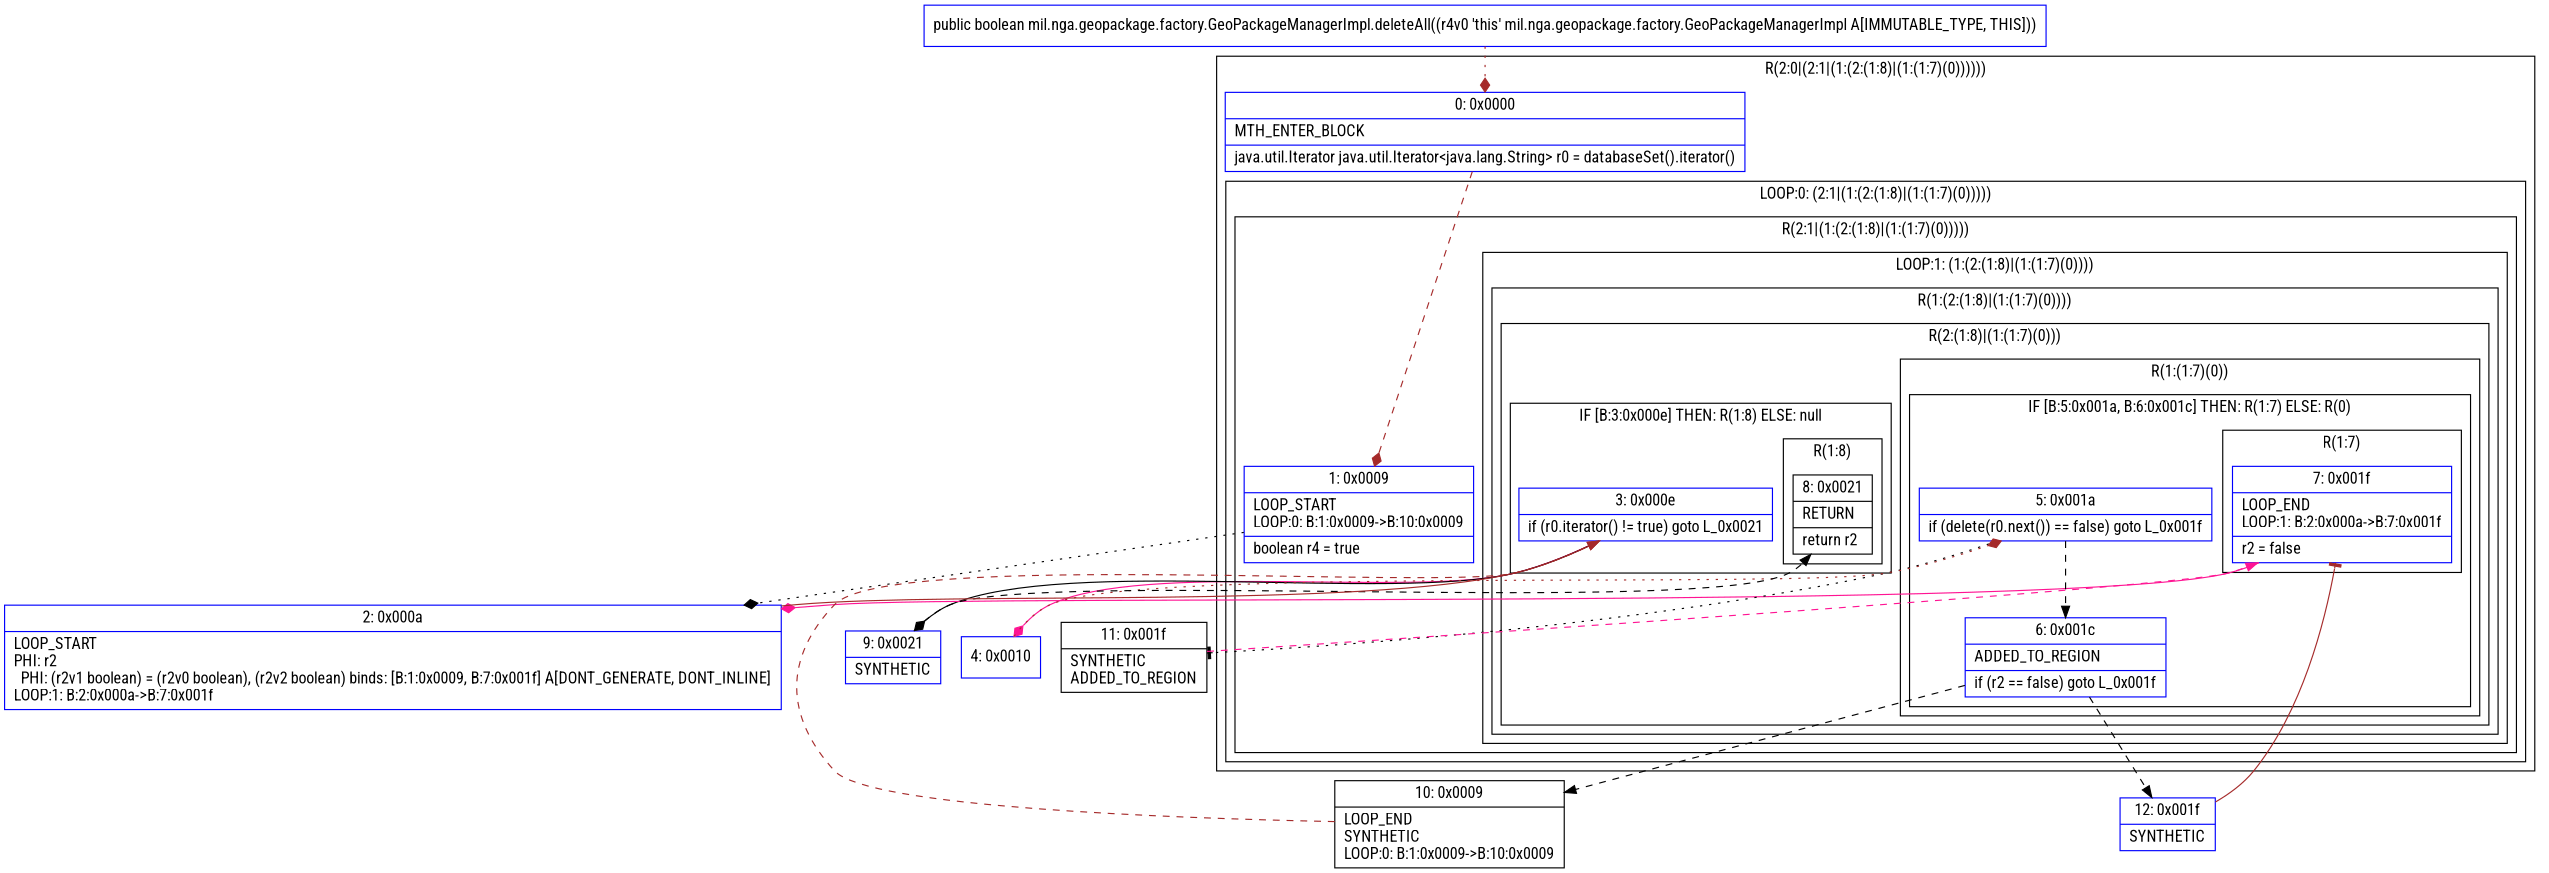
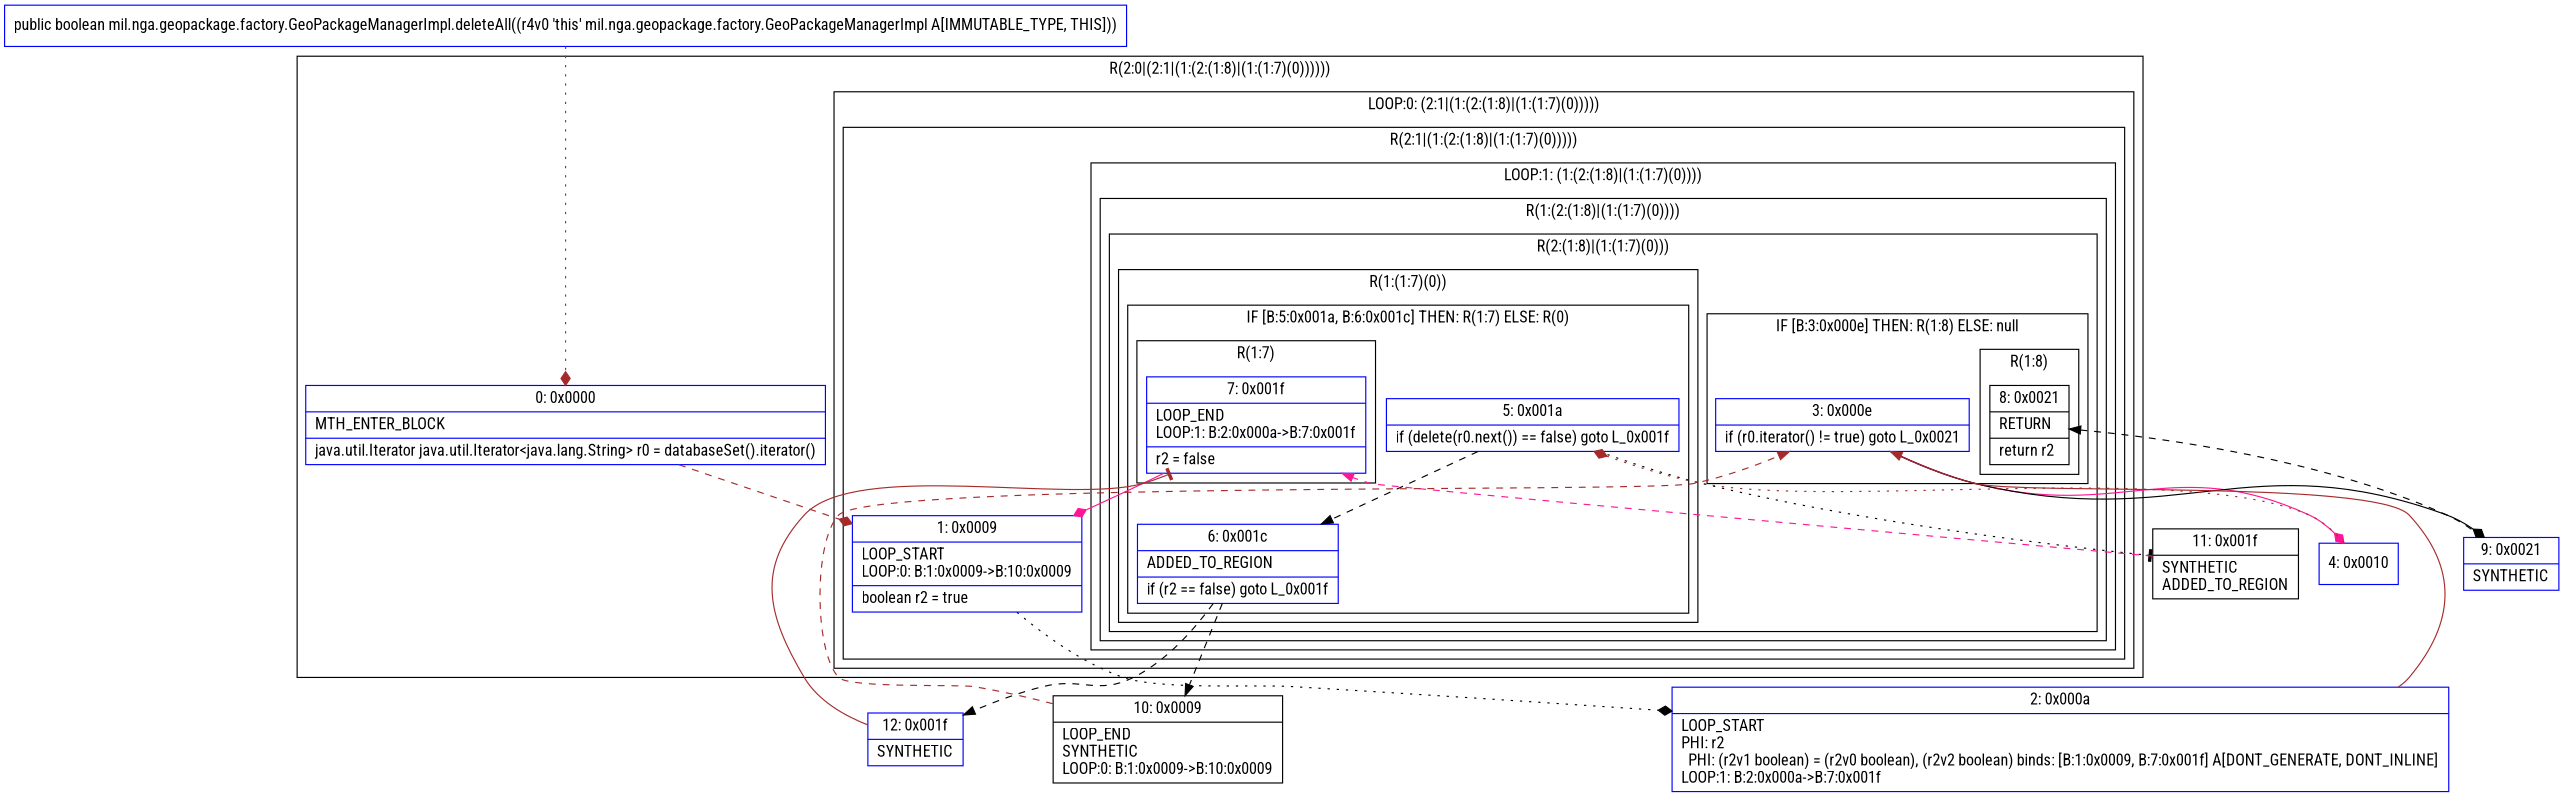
(1307, 549) -> (915, 598)
(1418, 599) -> (1125, 492)
